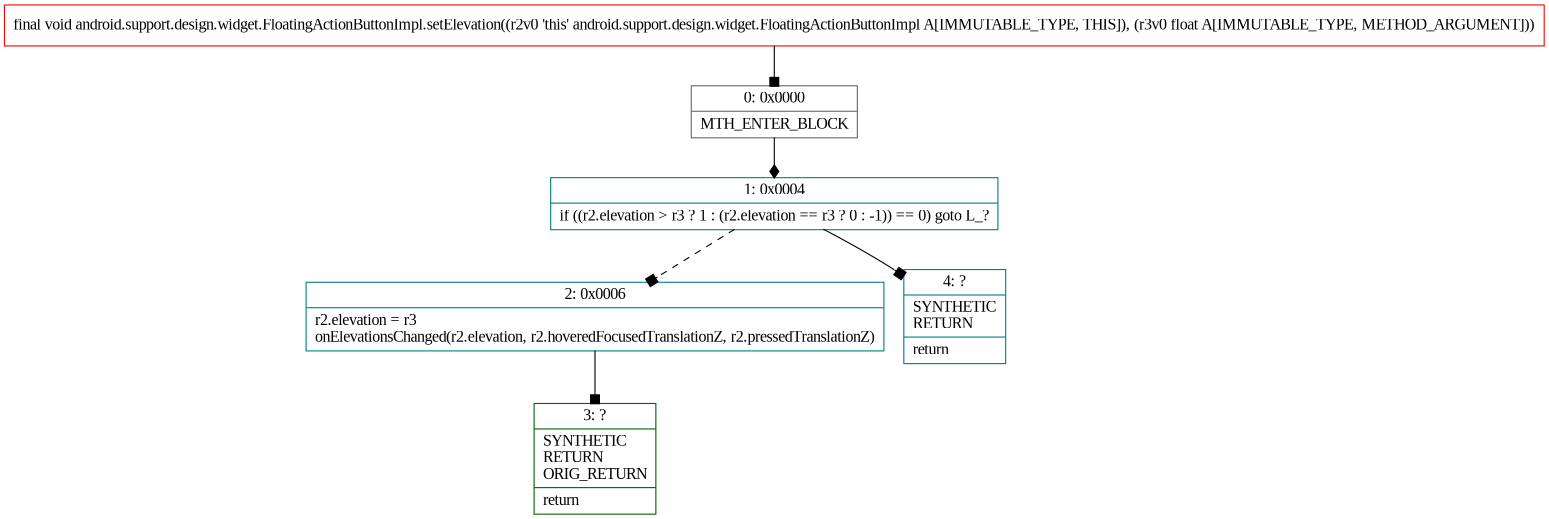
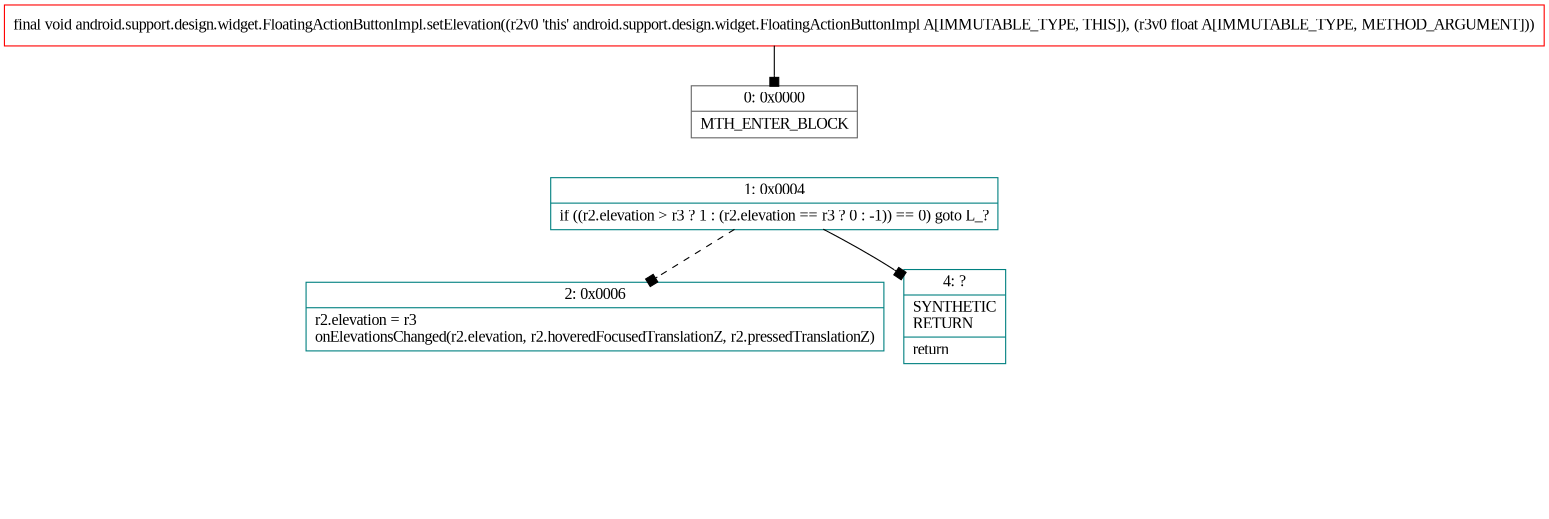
(774, 151) -> none
(595, 459) -> none
